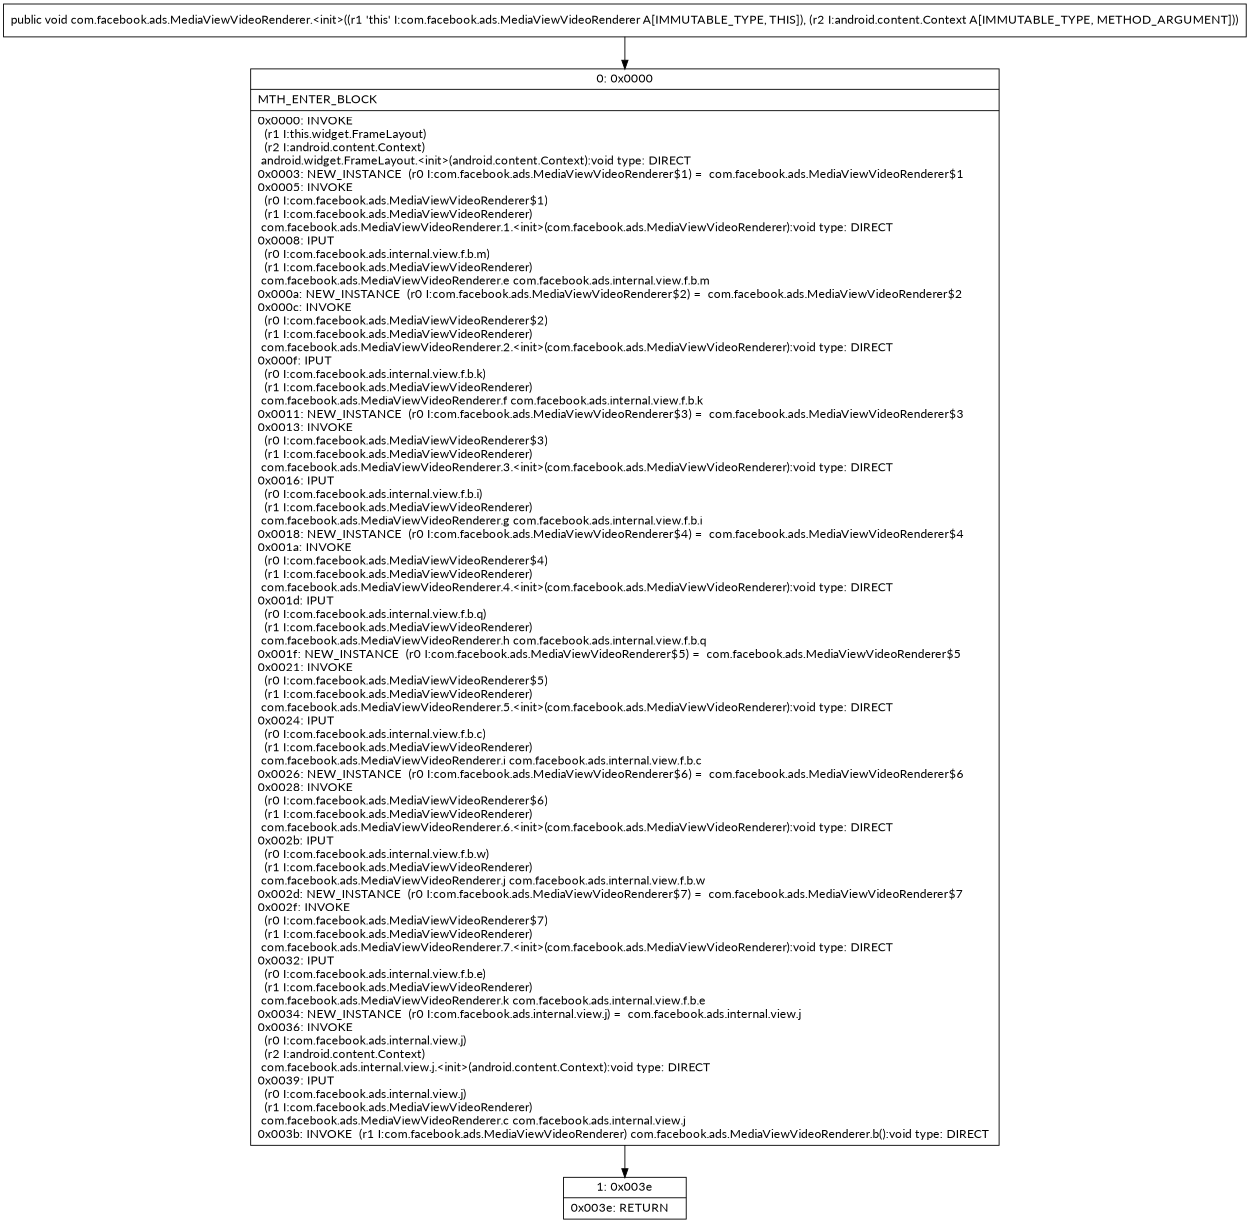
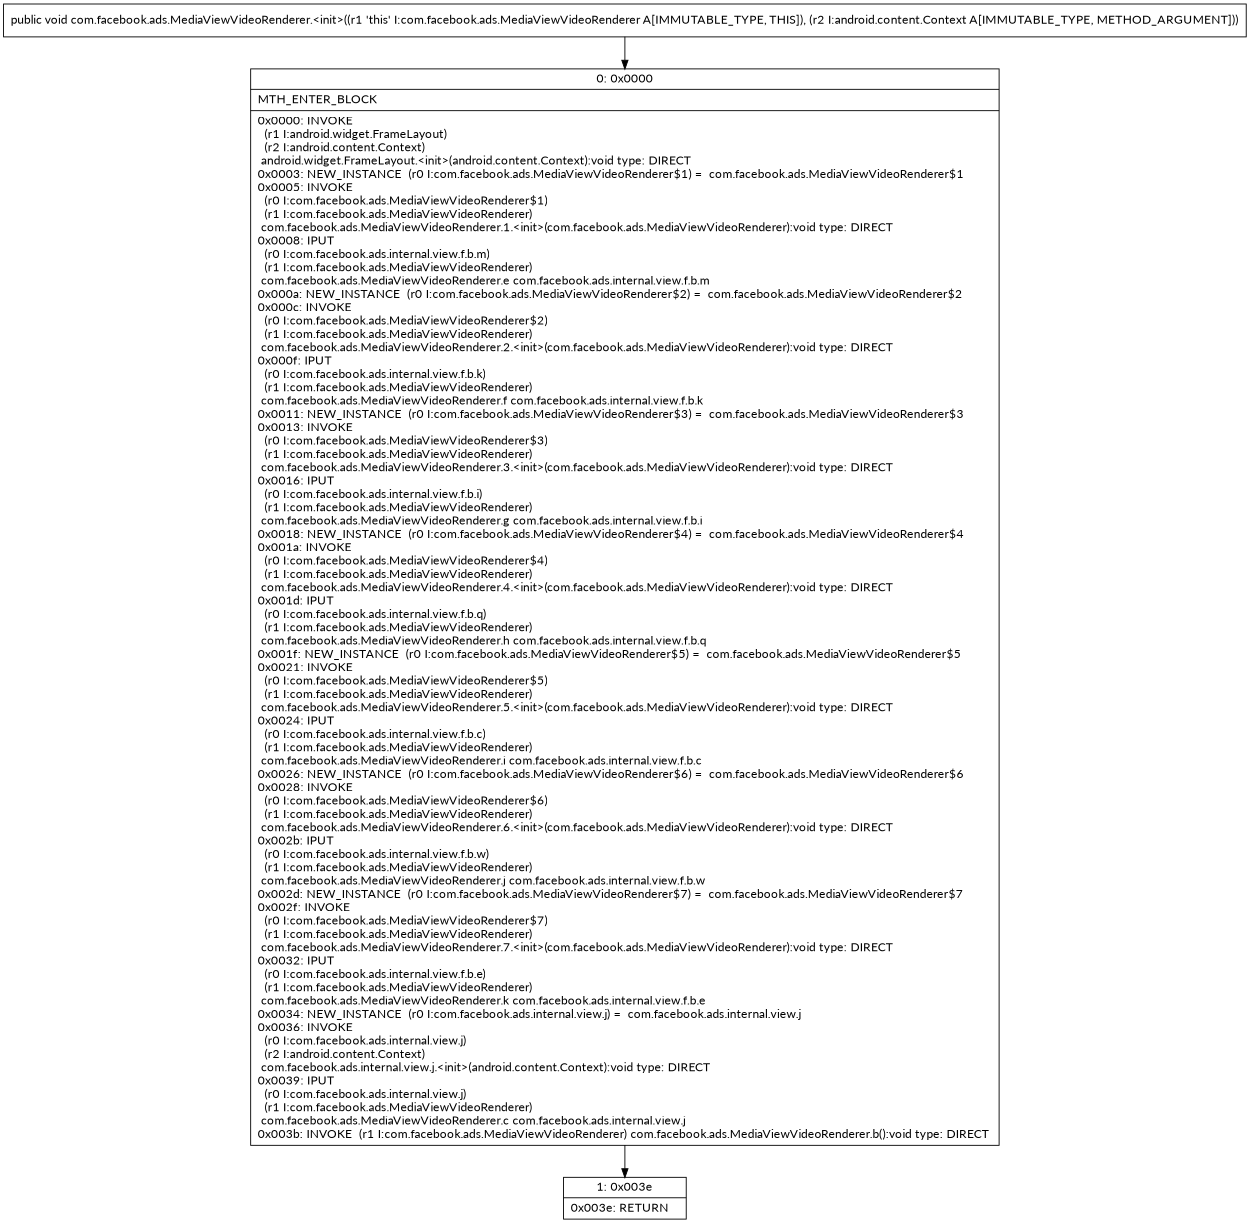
(342, 134) -> (353, 134)
